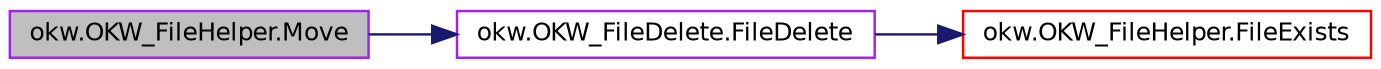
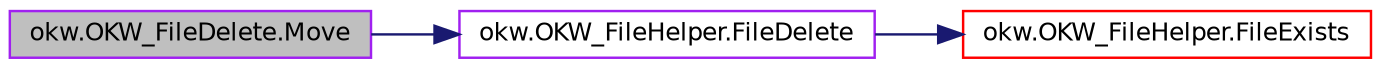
(189, 34) -> (190, 34)
(666, 34) -> (667, 34)
